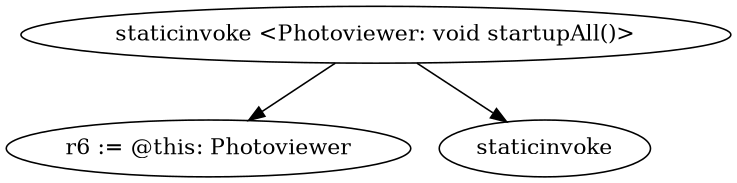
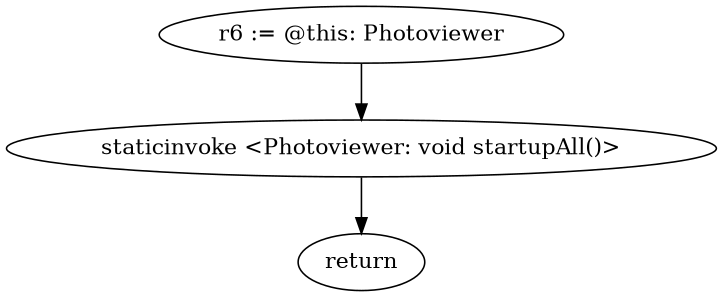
(299, 87) -> (361, 84)
(545, 148) -> (361, 262)
